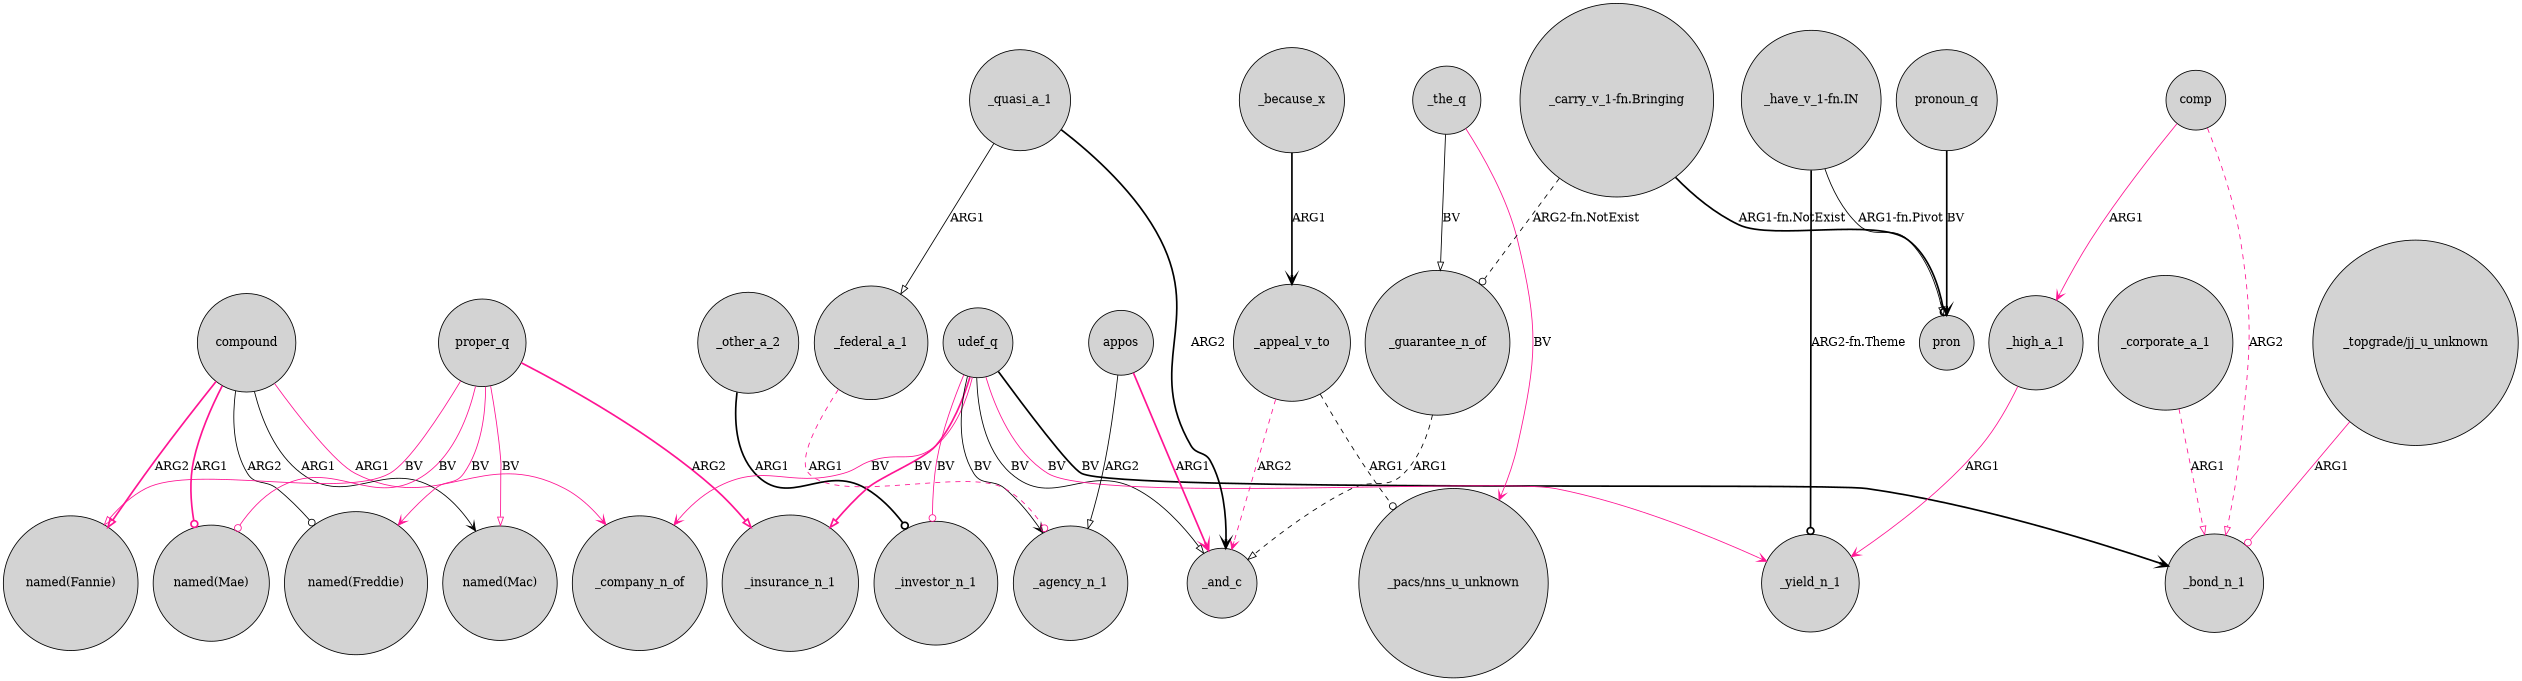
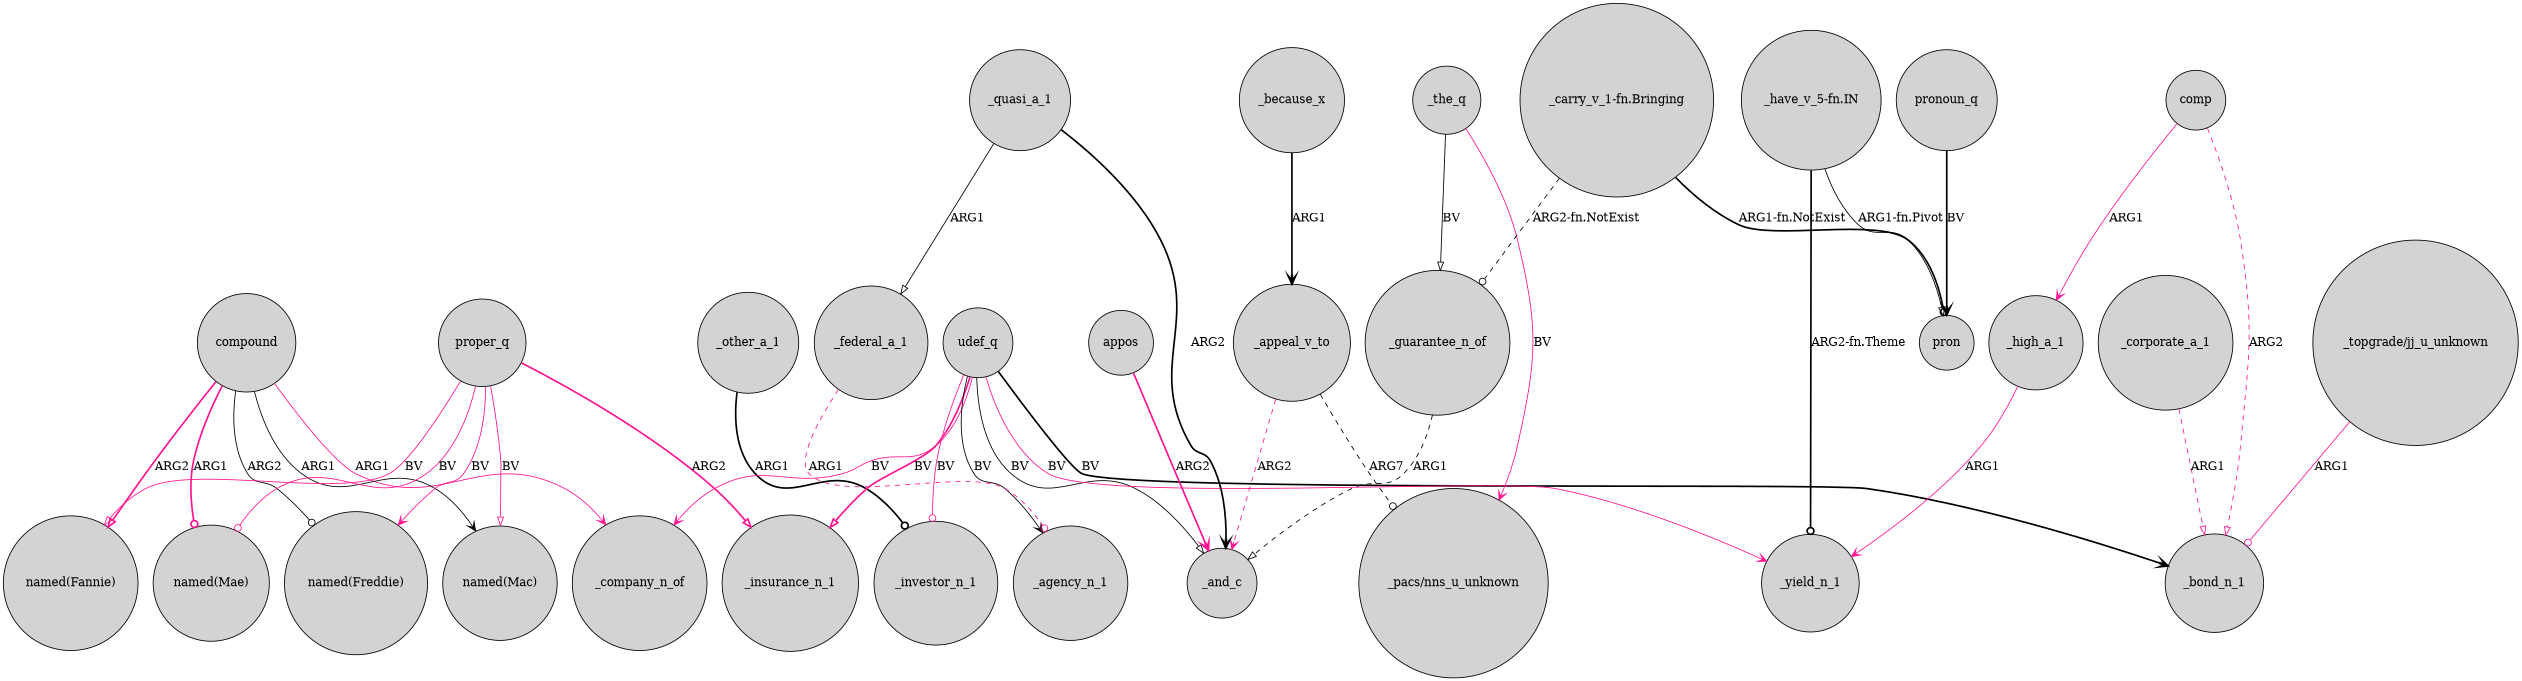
(1811, 100) -> (1811, 100)
(748, 343) -> (748, 343)
(1108, 448) -> none
(1193, 467) -> (1193, 467)
(1387, 467) -> (1387, 467)
